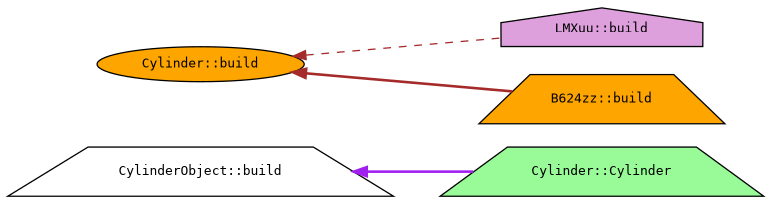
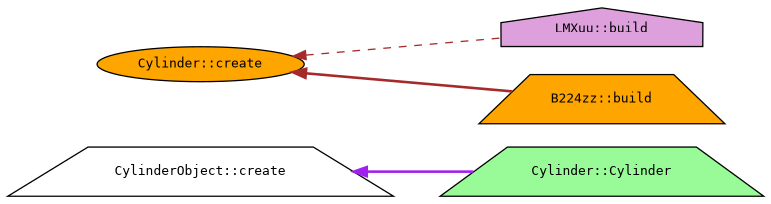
(201, 64) -> (201, 64)
(602, 99) -> (602, 99)
(201, 172) -> (201, 172)
